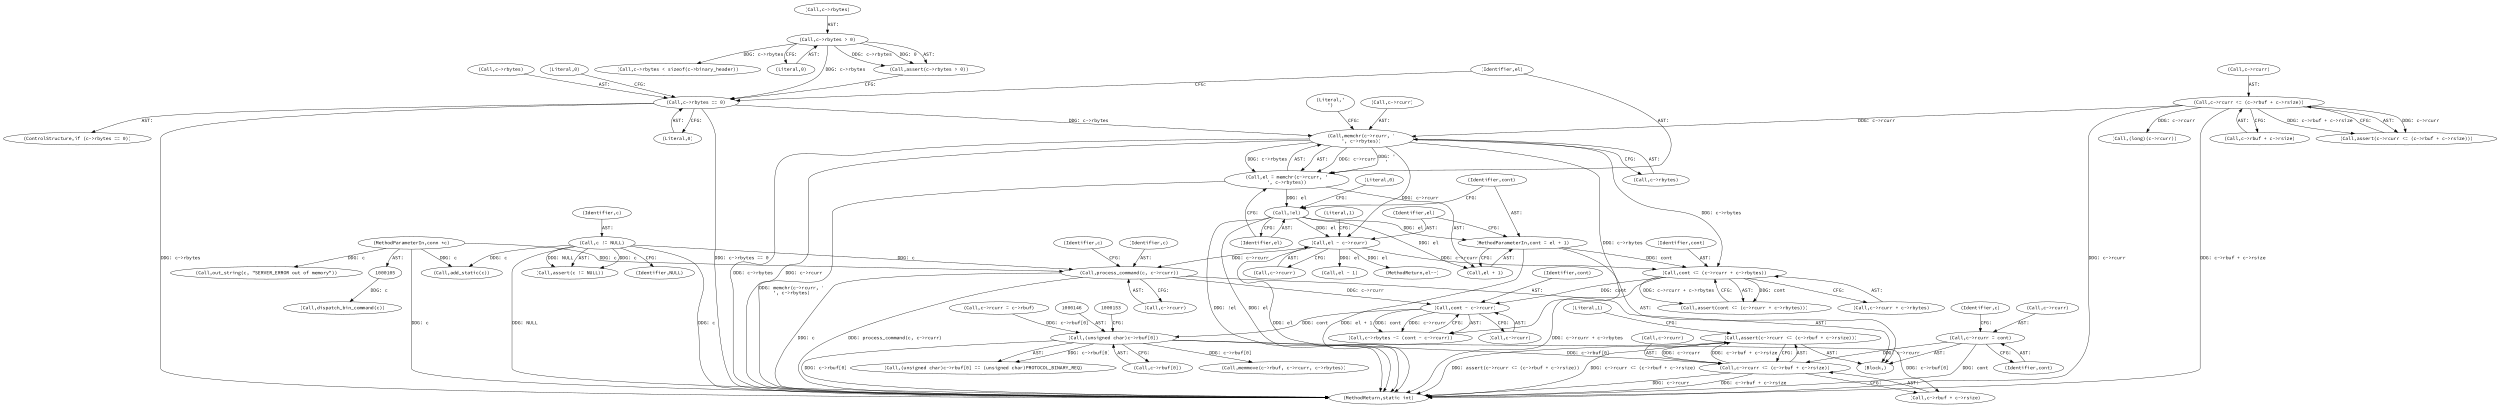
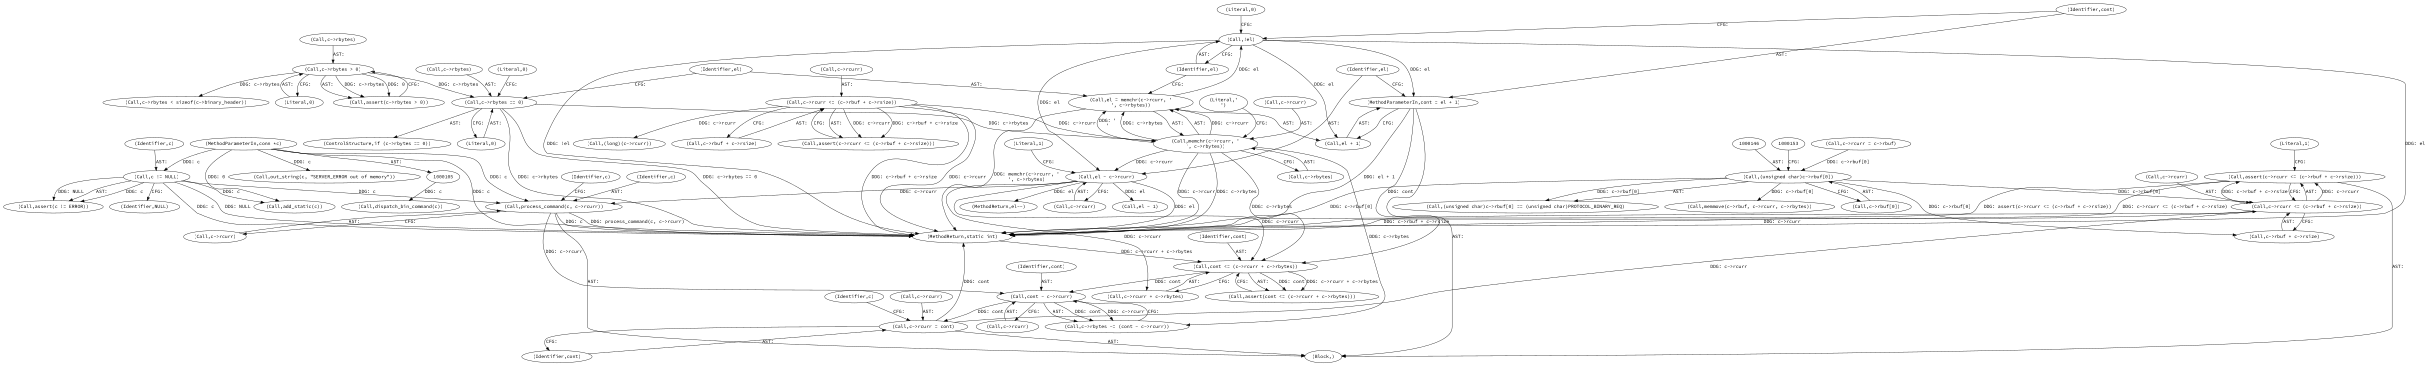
(819, 89) -> (405, 80)
none -> (190, 156)
none -> (991, 224)
(448, 258) -> (217, 177)
(570, 273) -> (53, 207)
(1300, 322) -> (979, 309)
(1546, 342) -> (1099, 251)
